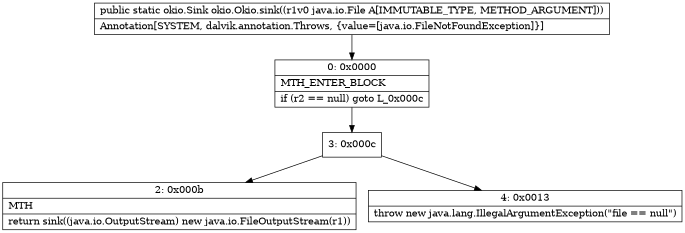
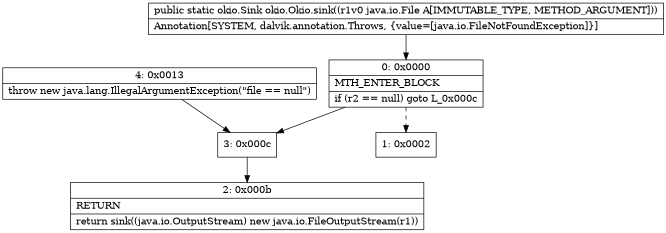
none -> (406, 145)
(428, 172) -> (203, 114)
(21, 206) -> (98, 206)
